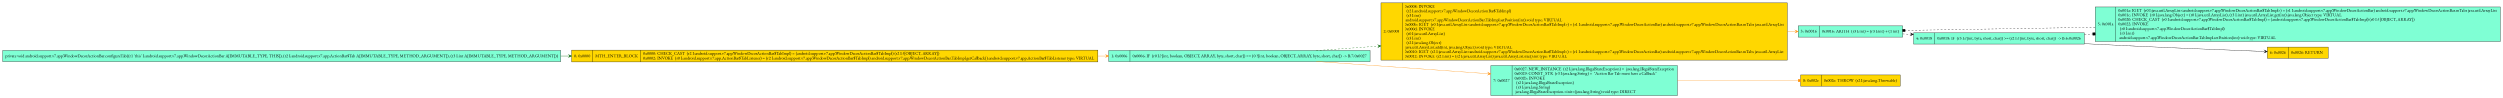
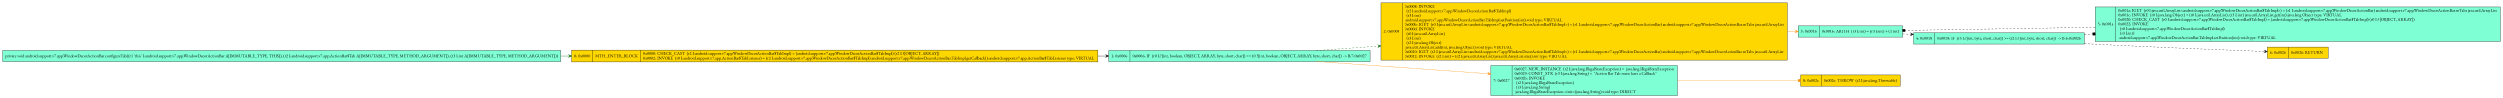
(2174, 48) -> (2174, 48)
(1102, 56) -> (1102, 56)
